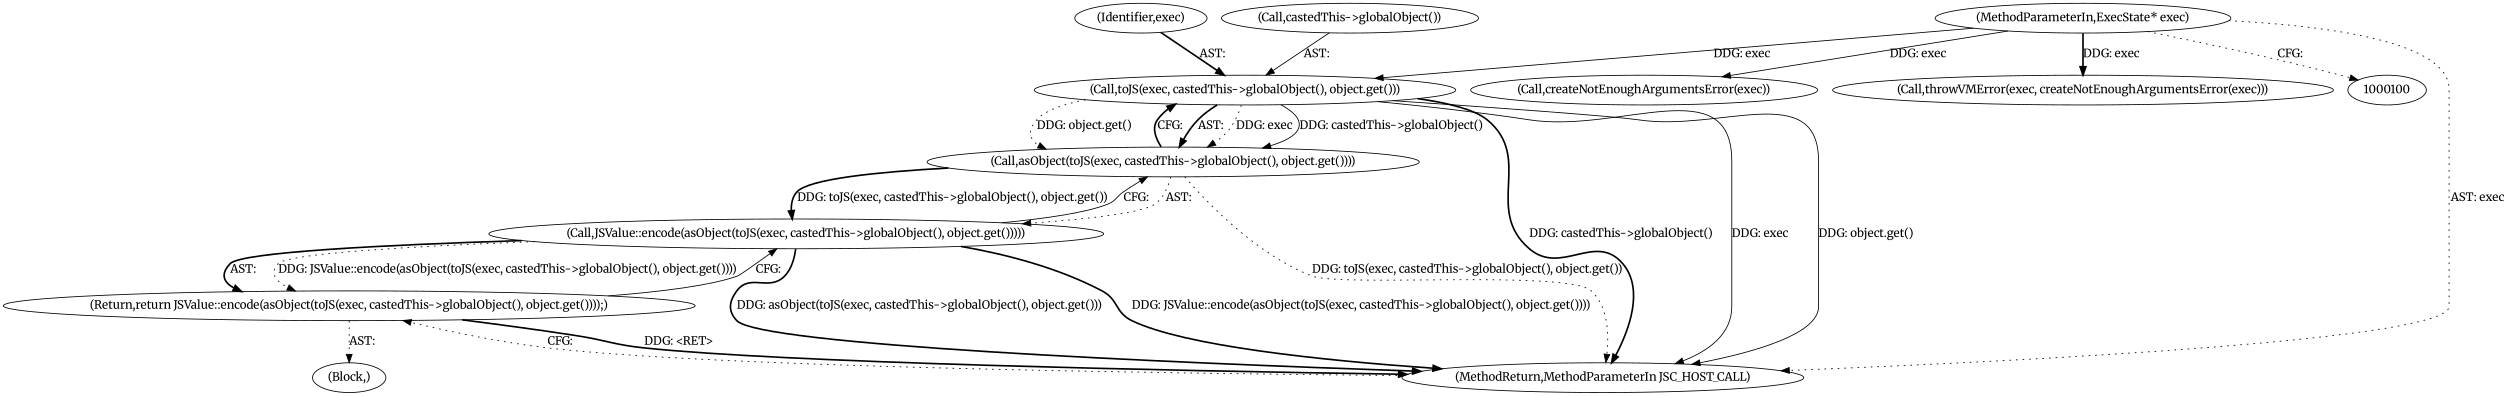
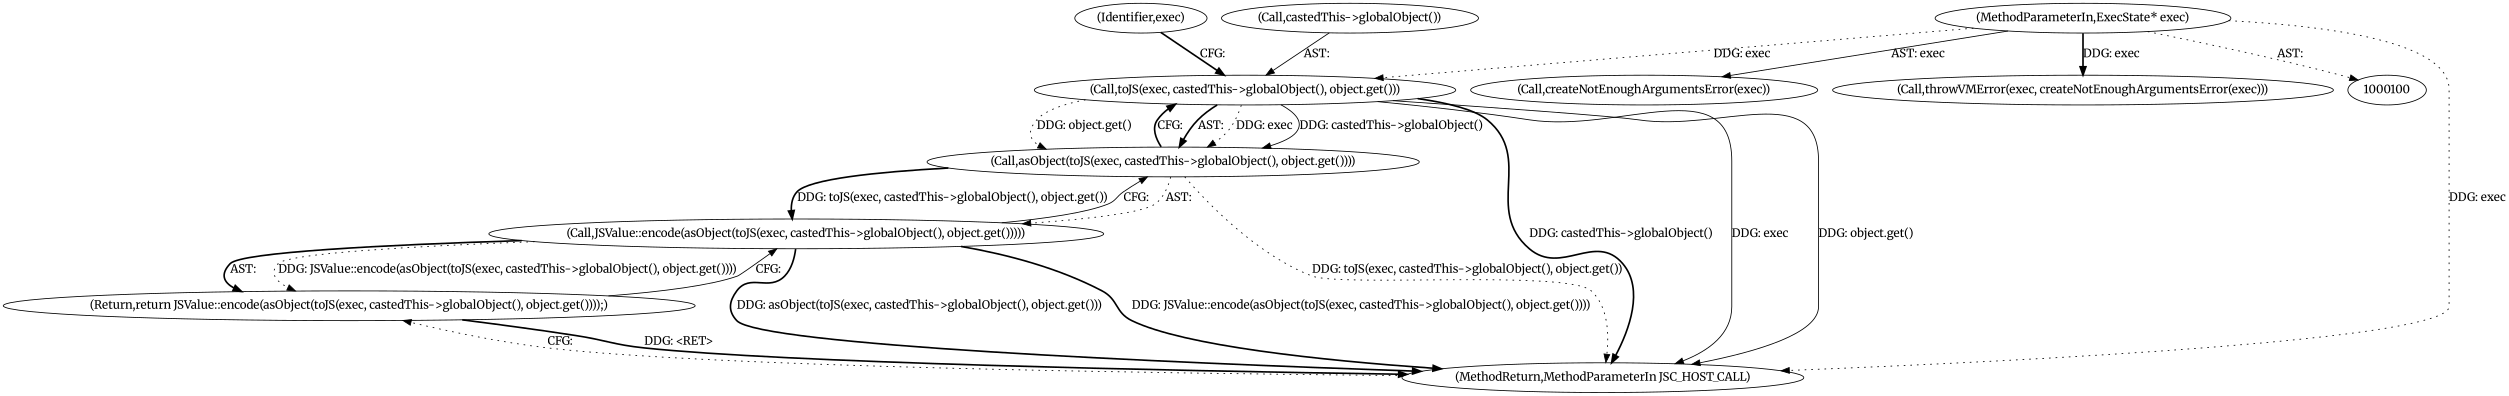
(1678, 53) -> (1678, 53)
(1214, 54) -> (1214, 54)
(1918, 54) -> (1918, 54)
(2292, 54) -> (2292, 54)
(2478, 198) -> (2478, 198)
(349, 378) -> none
